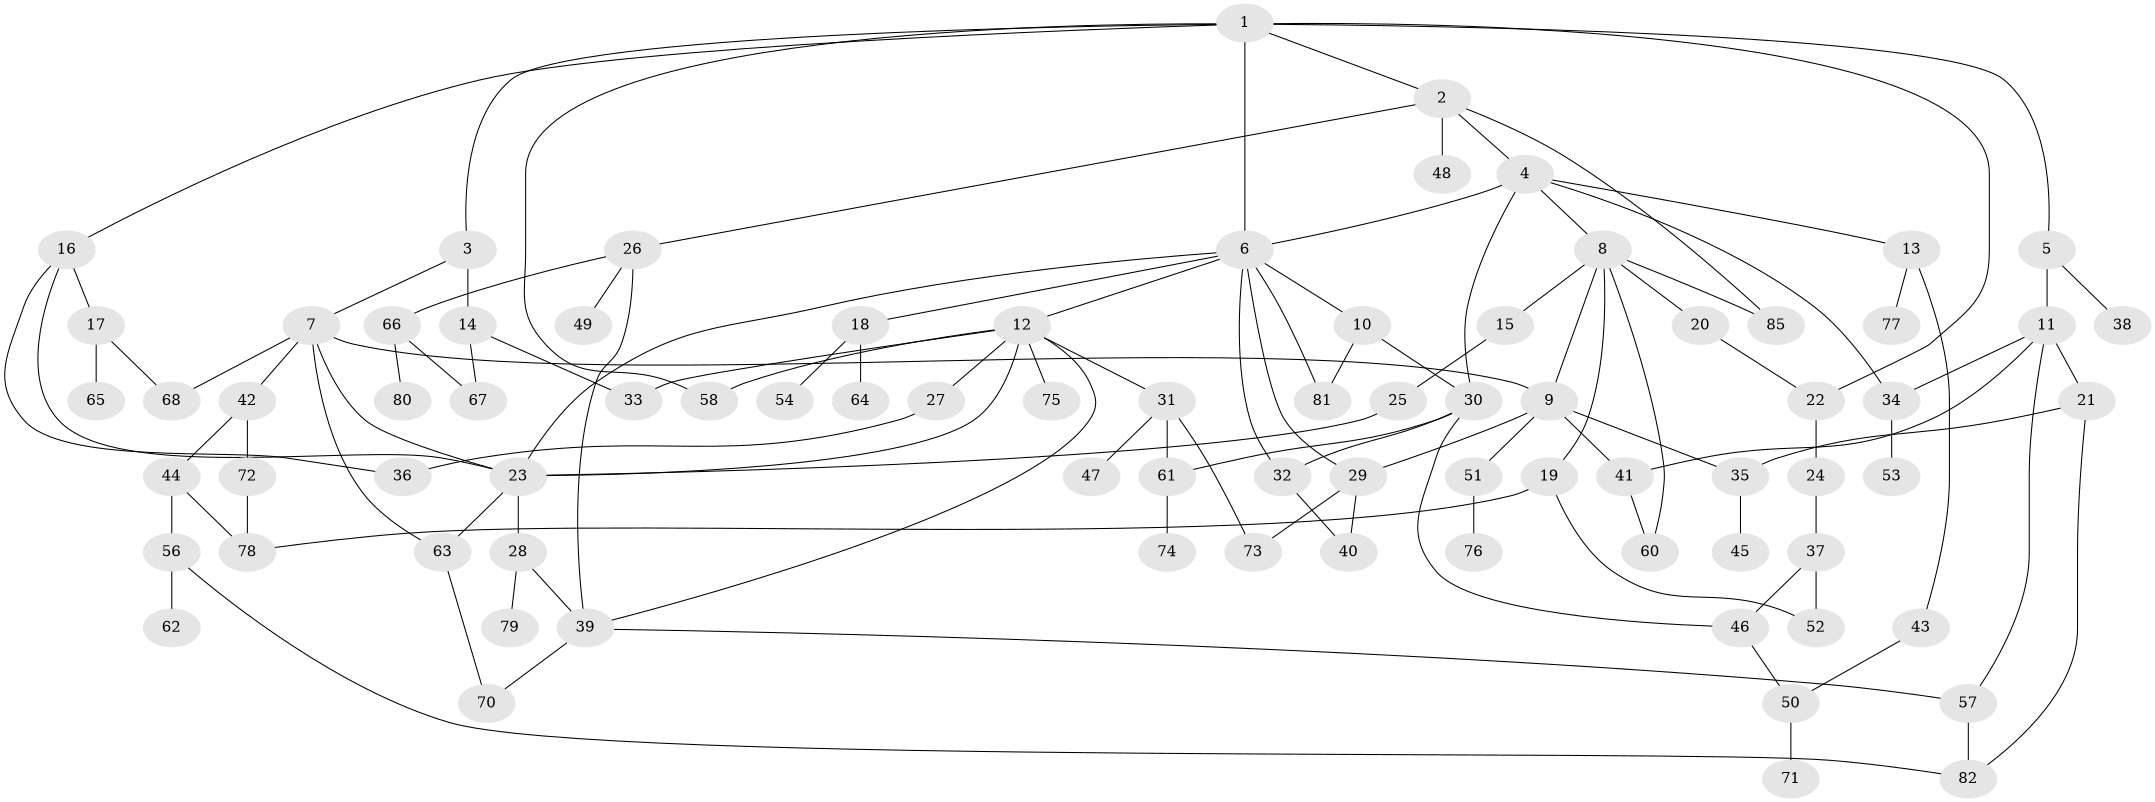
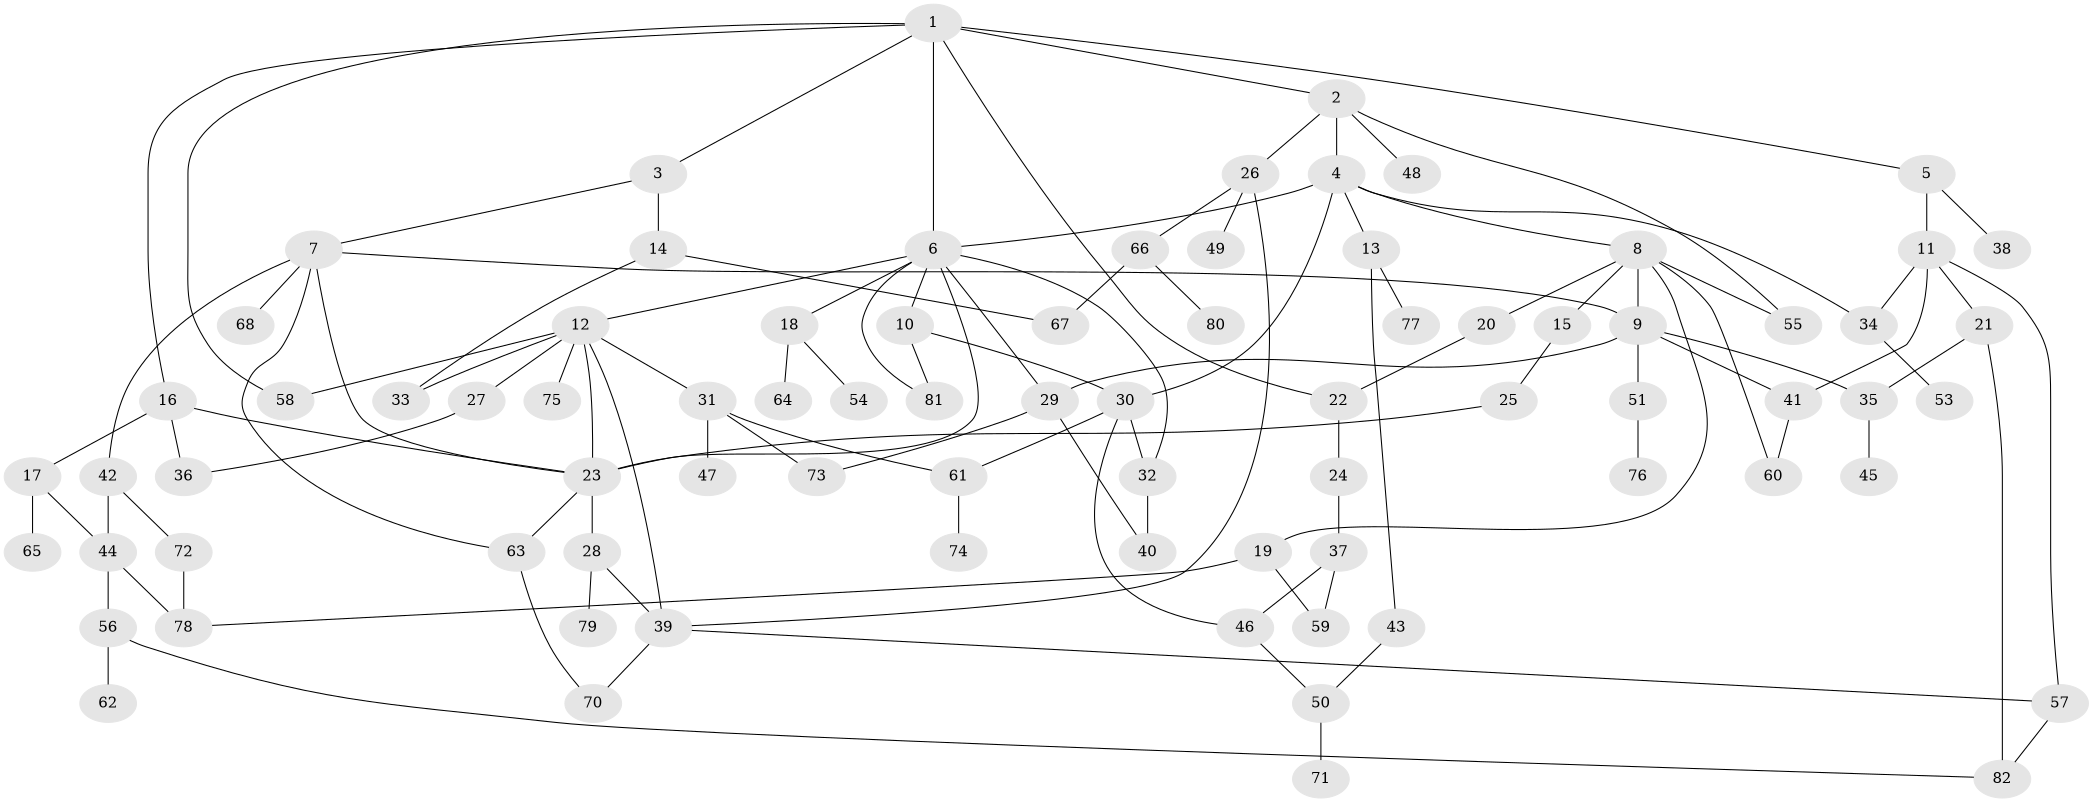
(1776, 325) -> (1793, 325)
(134, 363) -> (70, 514)
(1816, 628) -> (1321, 628)
